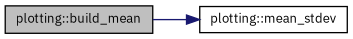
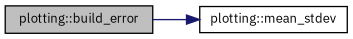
(79, 20) -> (79, 20)
